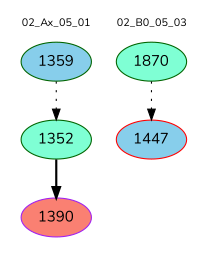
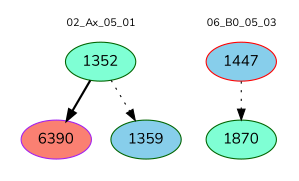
(152, 23) -> (242, 23)
(56, 95) -> (120, 96)
(151, 95) -> (241, 95)
(56, 217) -> (56, 140)
